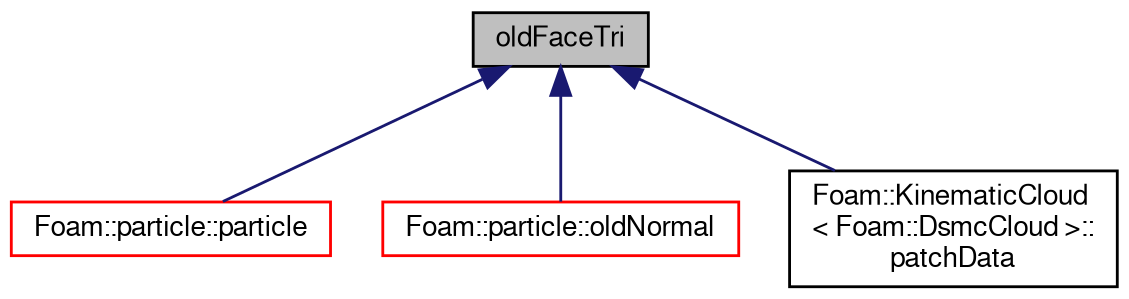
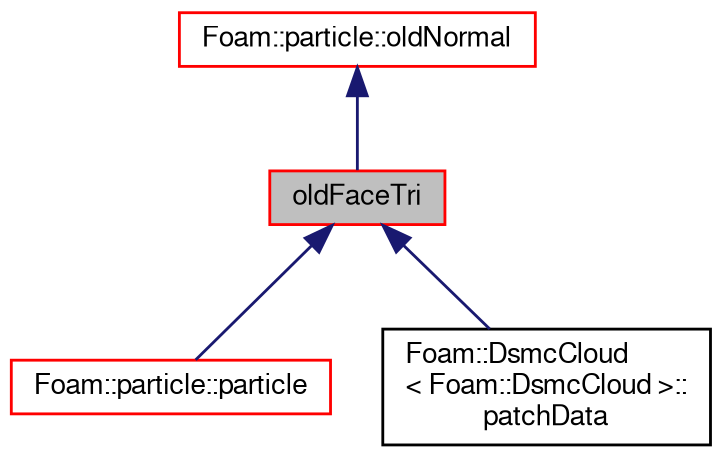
(561, 40) -> (357, 198)
(561, 149) -> (357, 133)
(953, 229) -> (547, 387)
